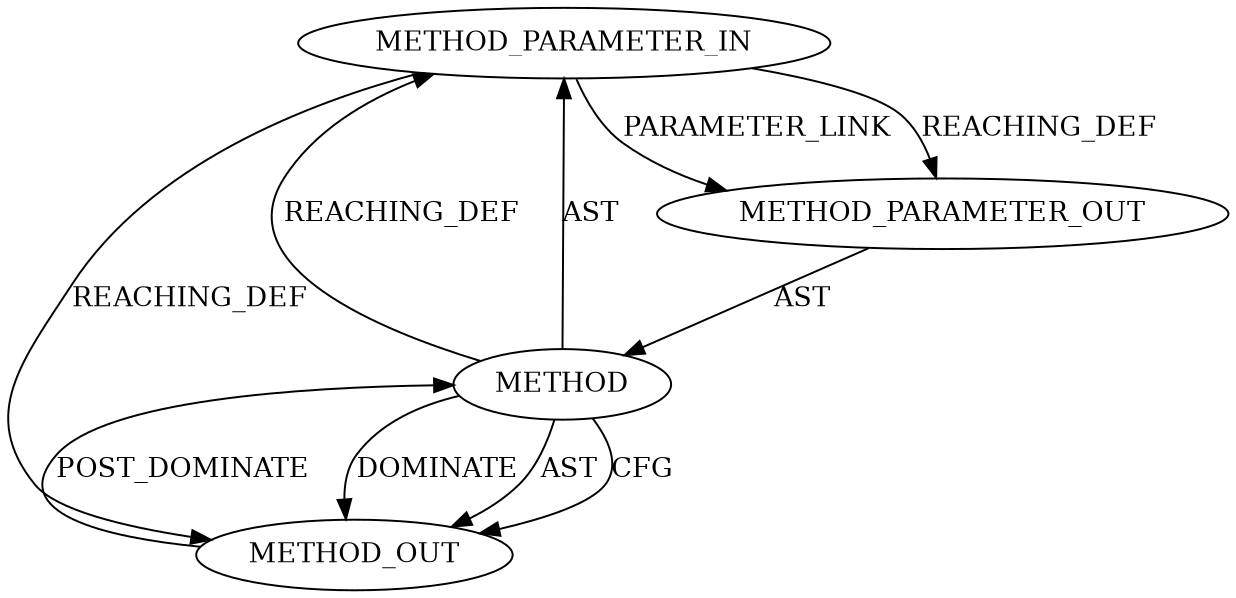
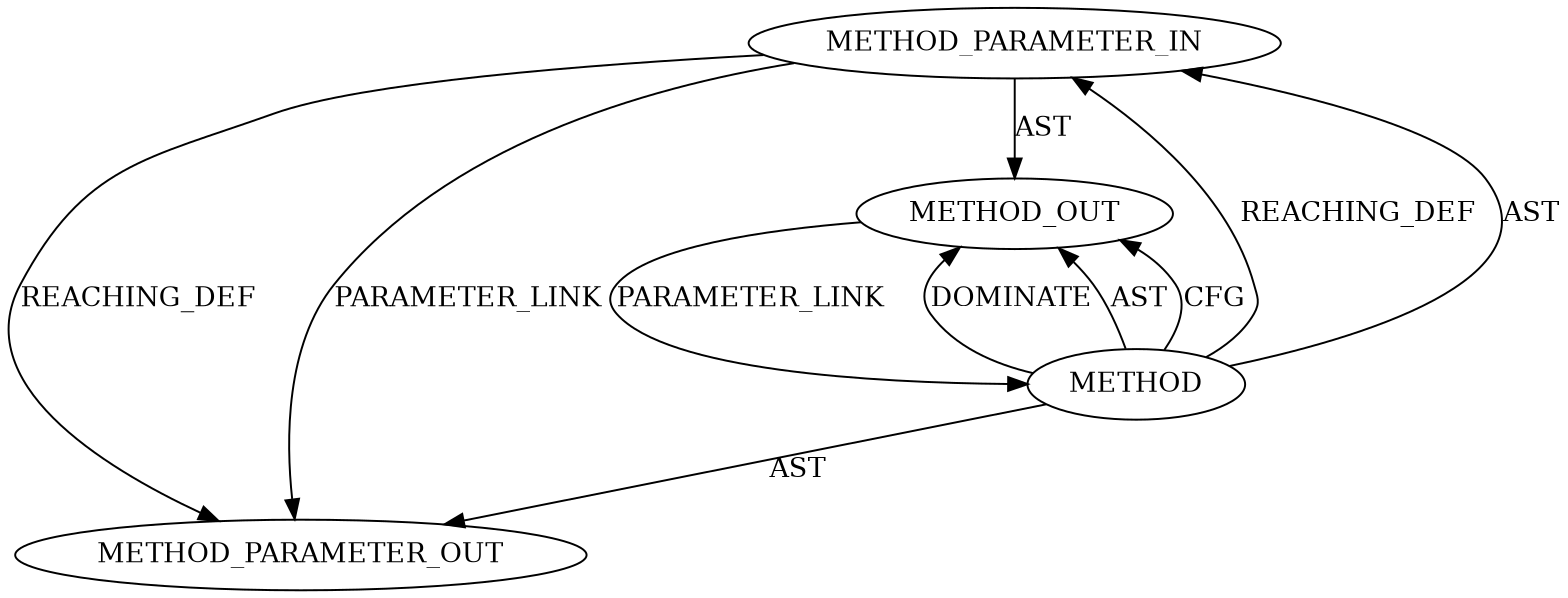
(755, 298) -> (755, 462)
(191, 299) -> (1043, 128)
(184, 470) -> (751, 299)
